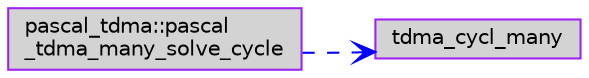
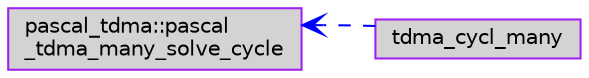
(329, 53) -> (349, 25)
